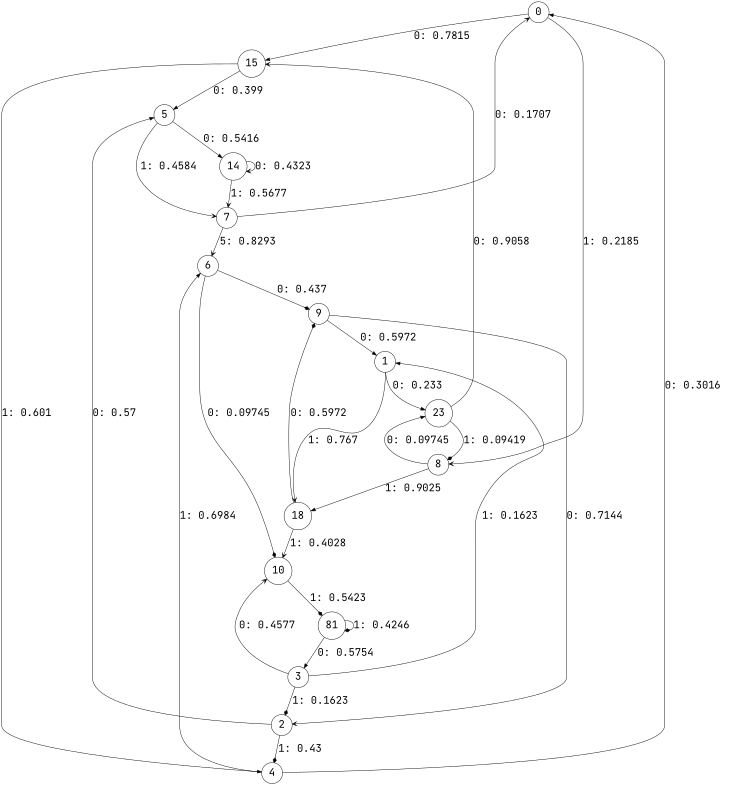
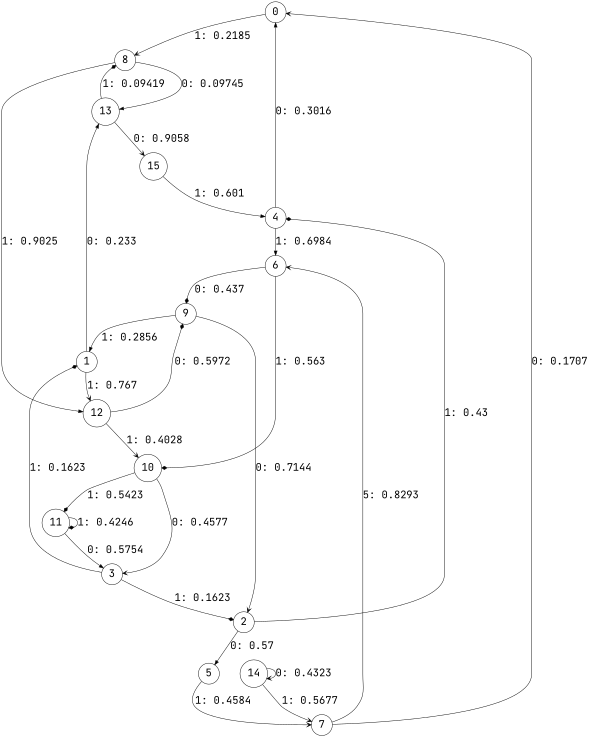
(398, 33) -> none
(208, 89) -> none
(196, 138) -> none
(398, 338) -> (139, 338)
(245, 413) -> (313, 362)
(439, 413) -> (106, 112)
(298, 516) -> (97, 413)
(476, 524) -> (30, 482)
(332, 626) -> (56, 523)
(237, 636) -> (171, 537)
